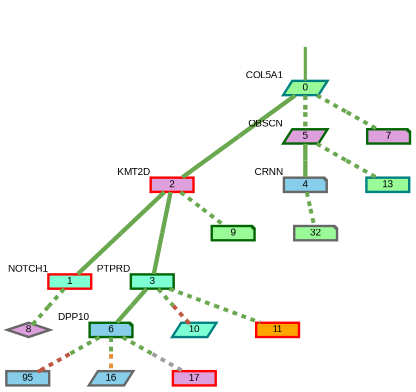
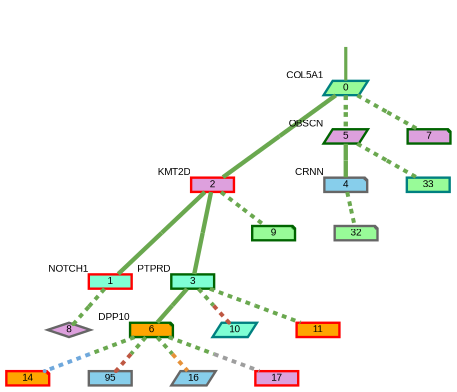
(388, 185) -> (428, 185)
(111, 330) -> (151, 330)
none -> (28, 378)
